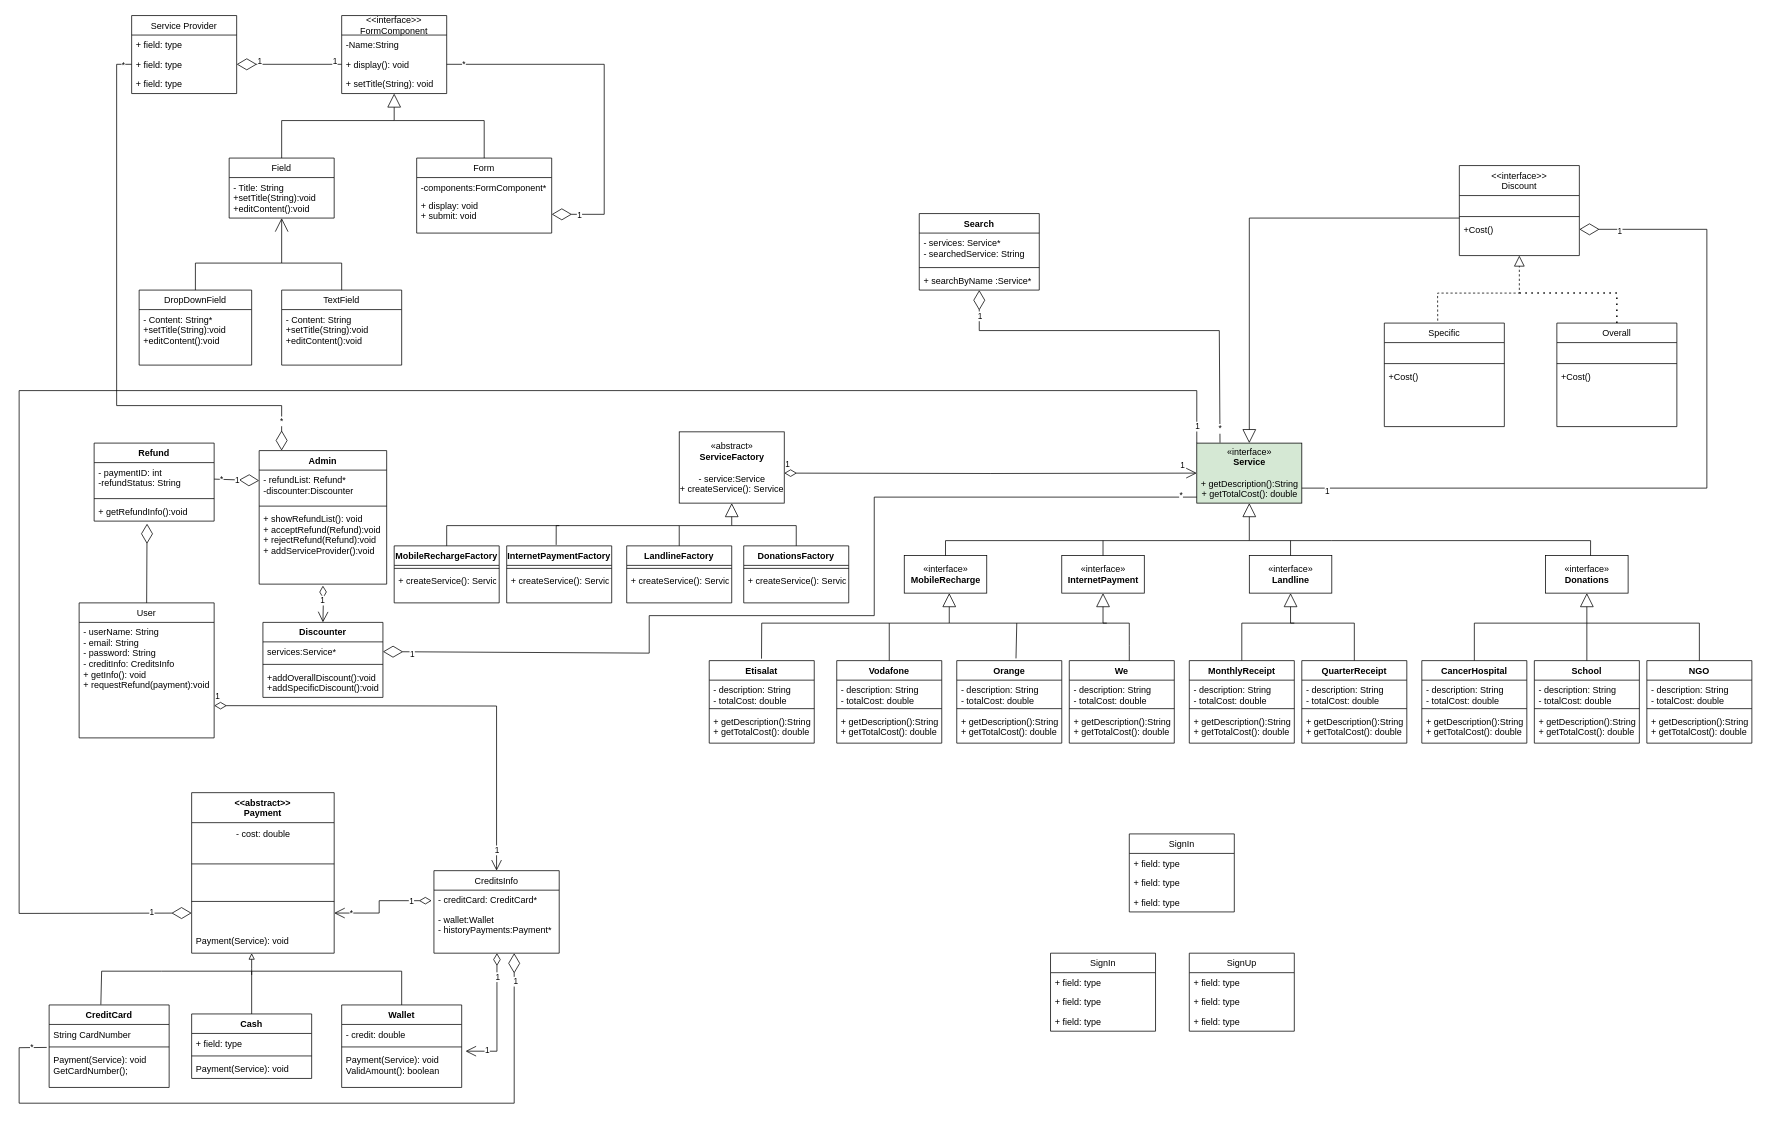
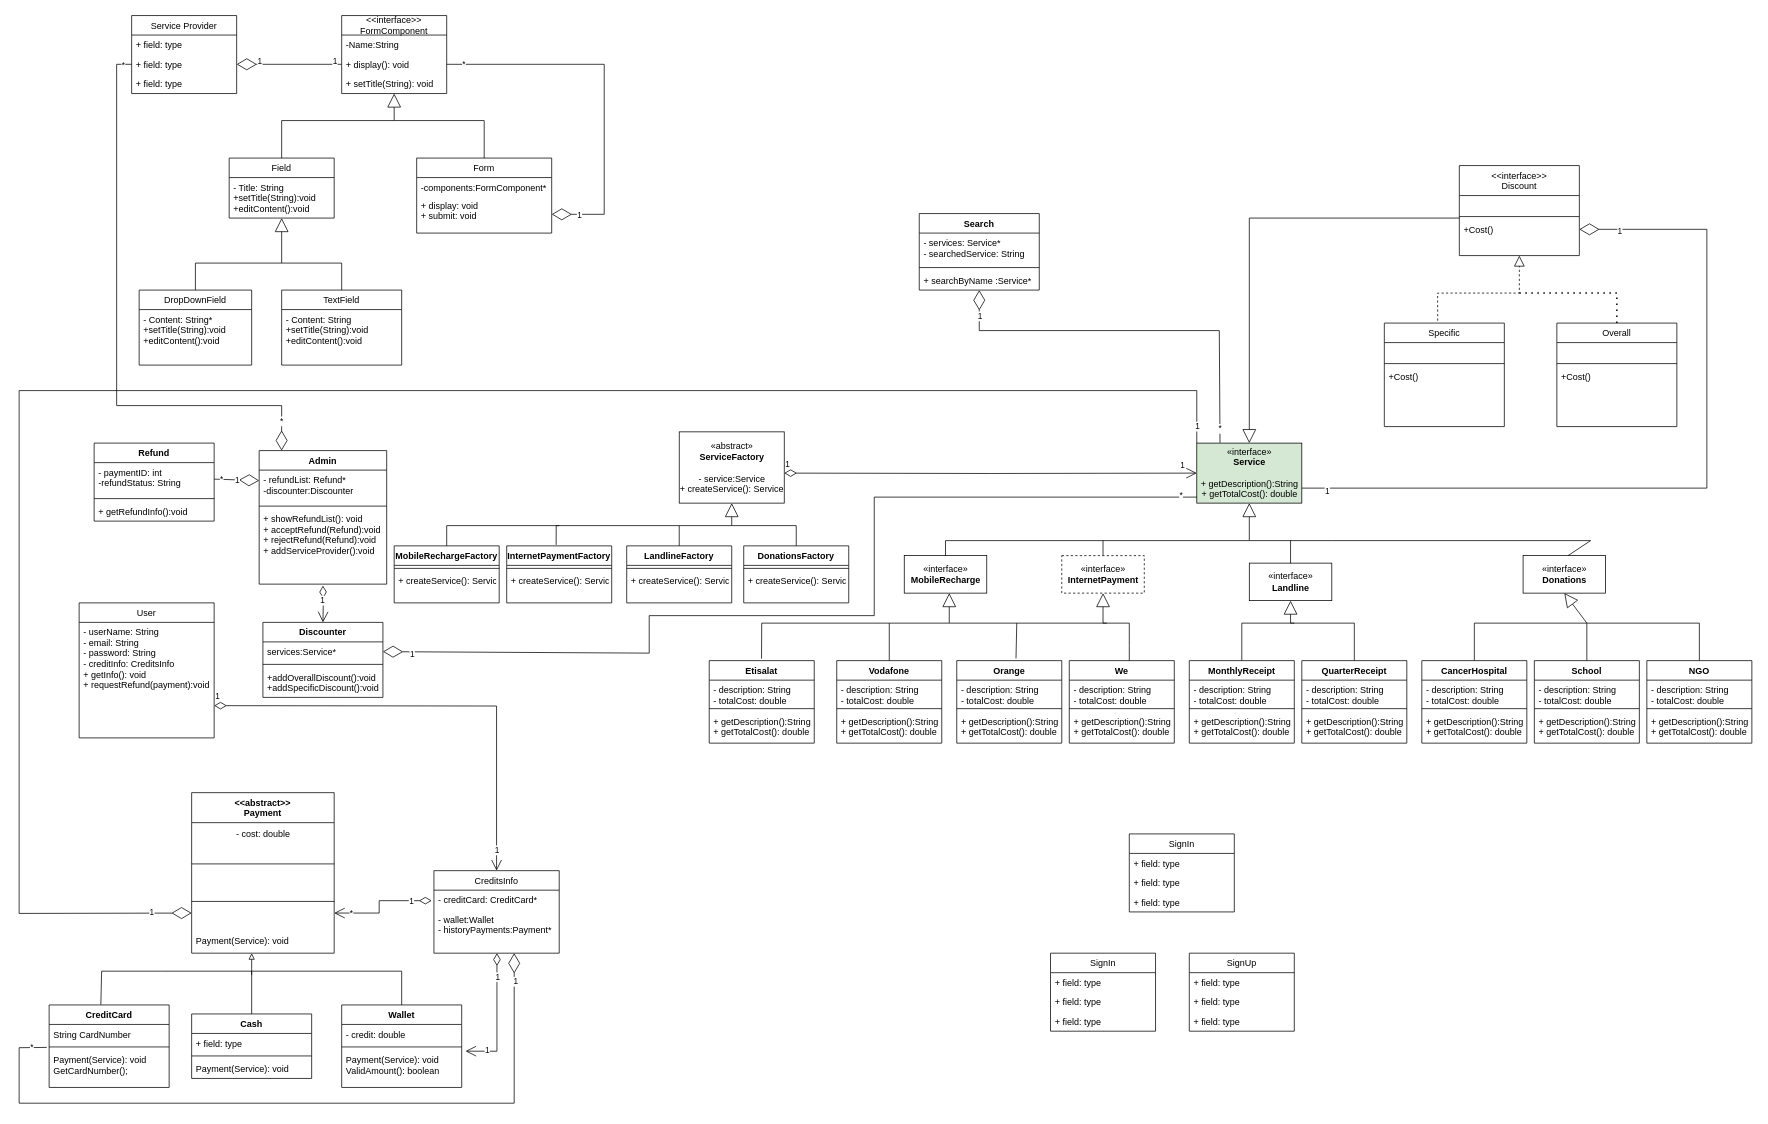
(282, 227) -> (282, 232)
(147, 571) -> none
(1103, 574) -> (1103, 574)
(1290, 574) -> (1290, 582)
(1587, 574) -> (1564, 574)
